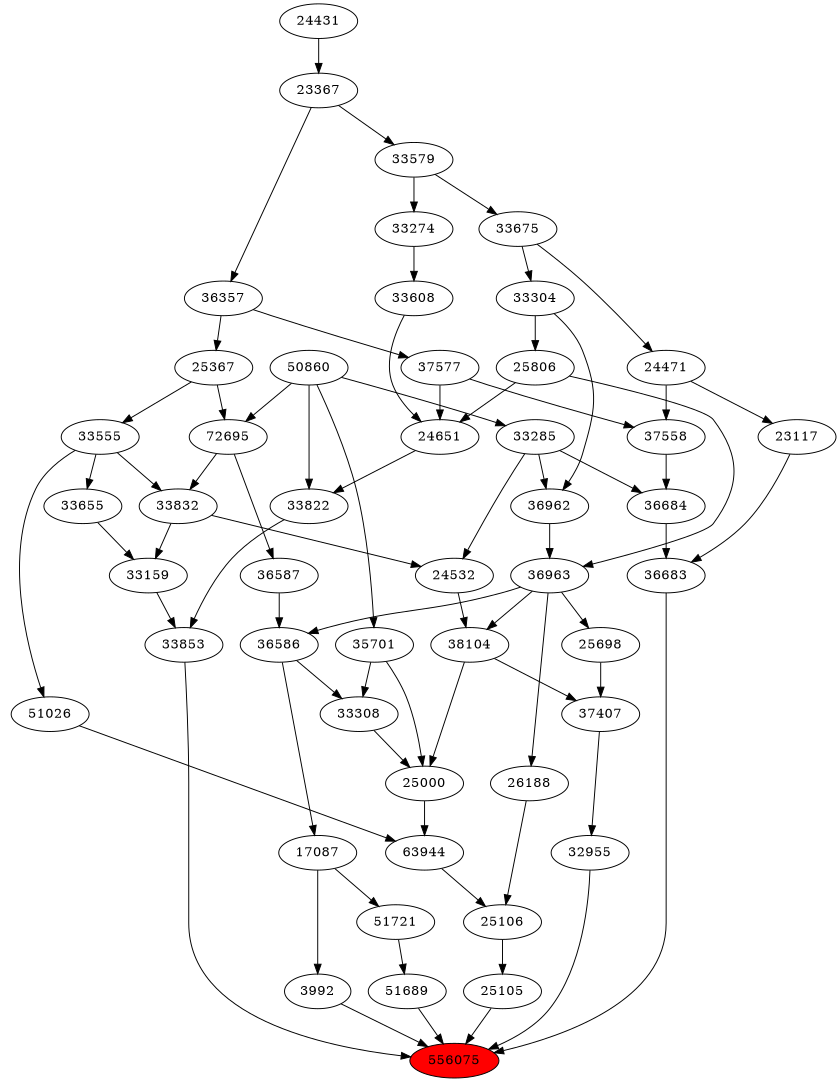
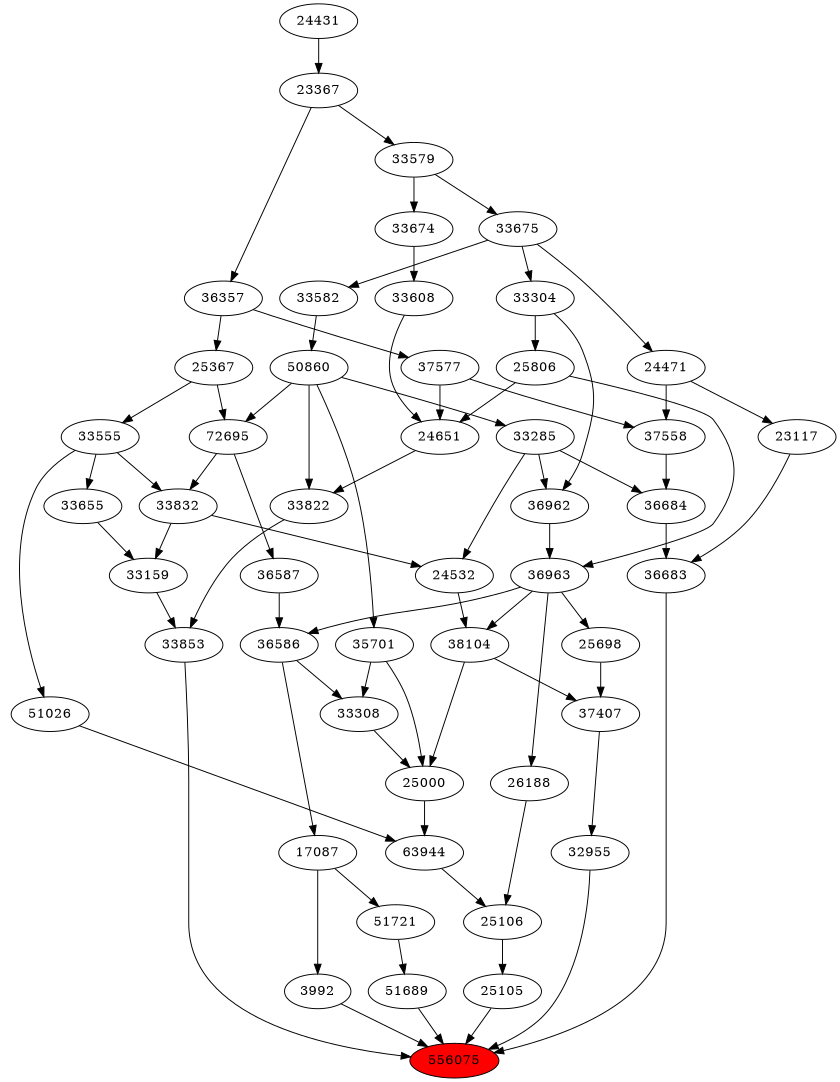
(414, 229) -> (414, 229)
none -> (319, 298)
